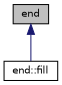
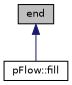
(31, 71) -> (36, 71)
